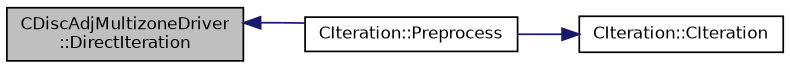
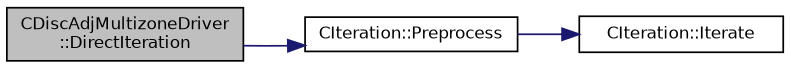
(283, 23) -> (265, 46)
(681, 34) -> (681, 34)
